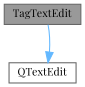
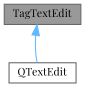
(50, 38) -> (36, 49)
